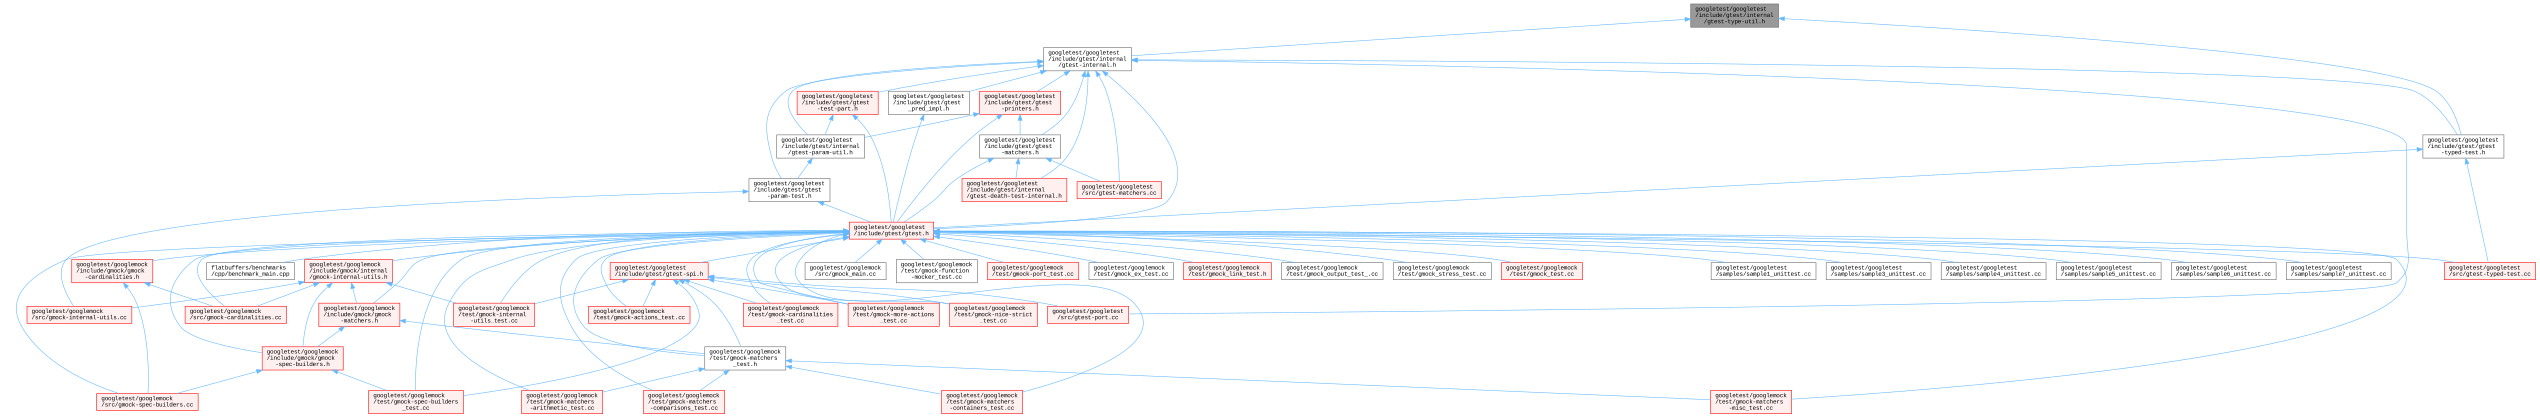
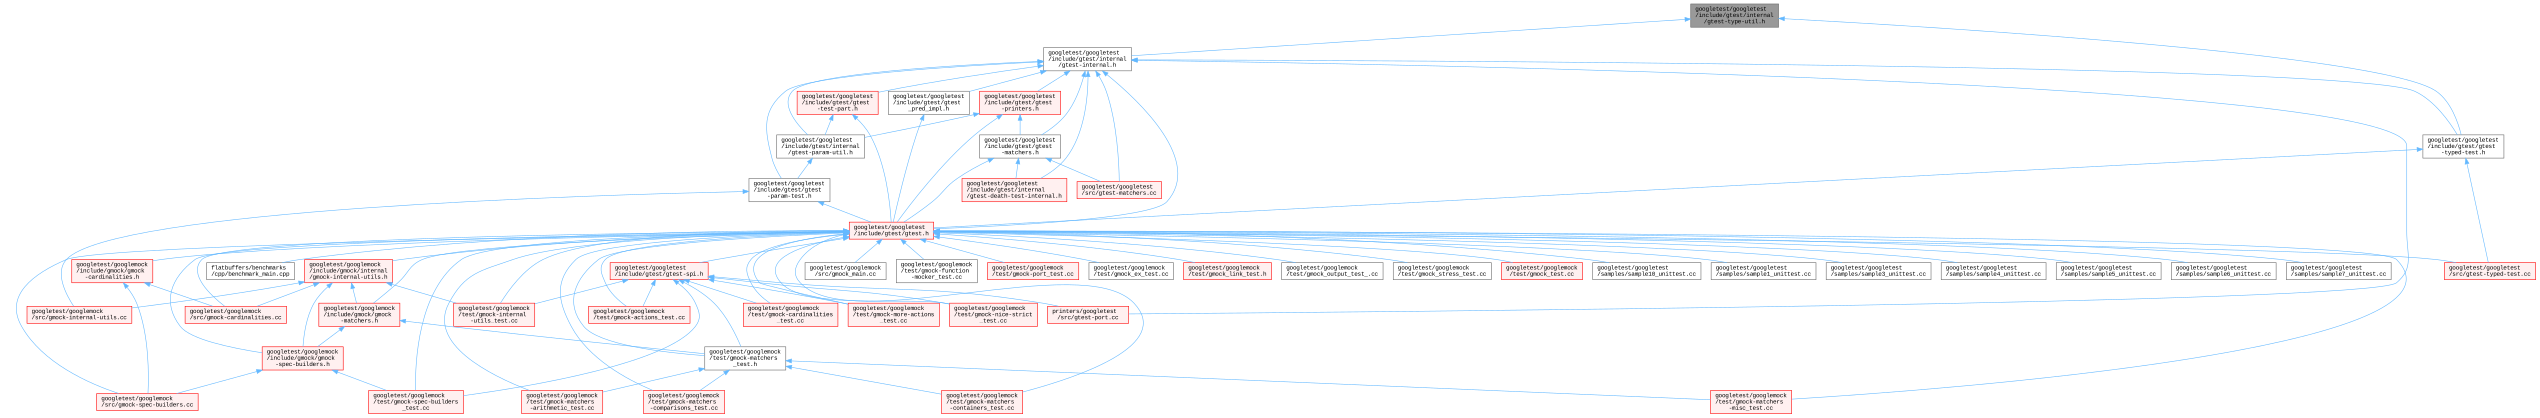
none -> (1647, 271)
(1088, 315) -> (1088, 315)
